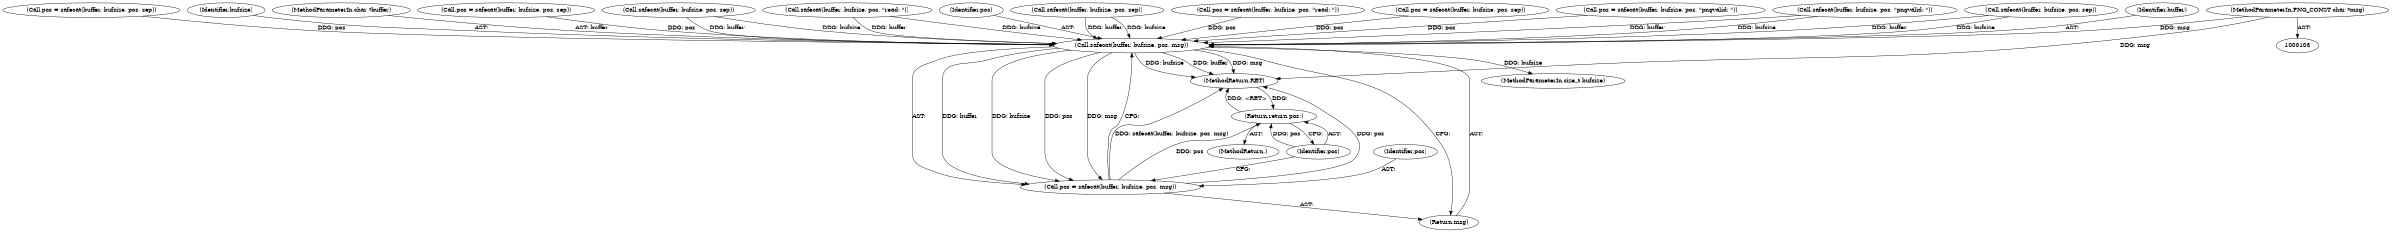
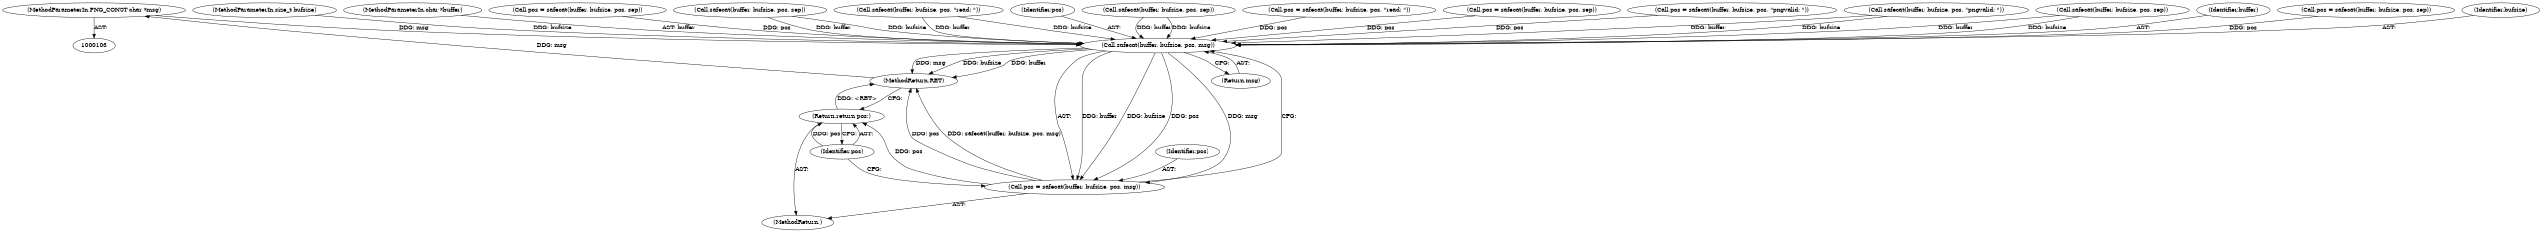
(1393, 53) -> (696, 37)
(1776, 59) -> (511, 50)
(1281, 99) -> (896, 99)
(1291, 206) -> (930, 206)
